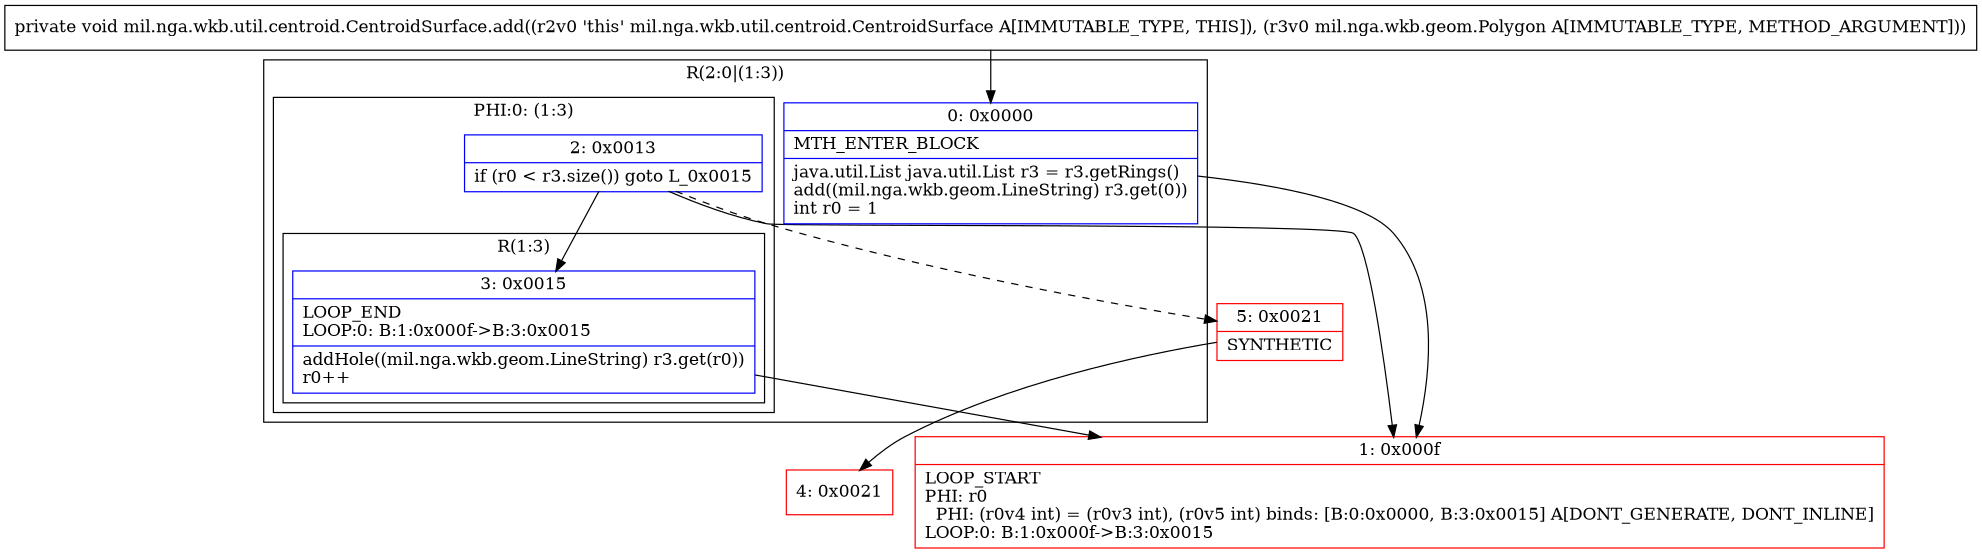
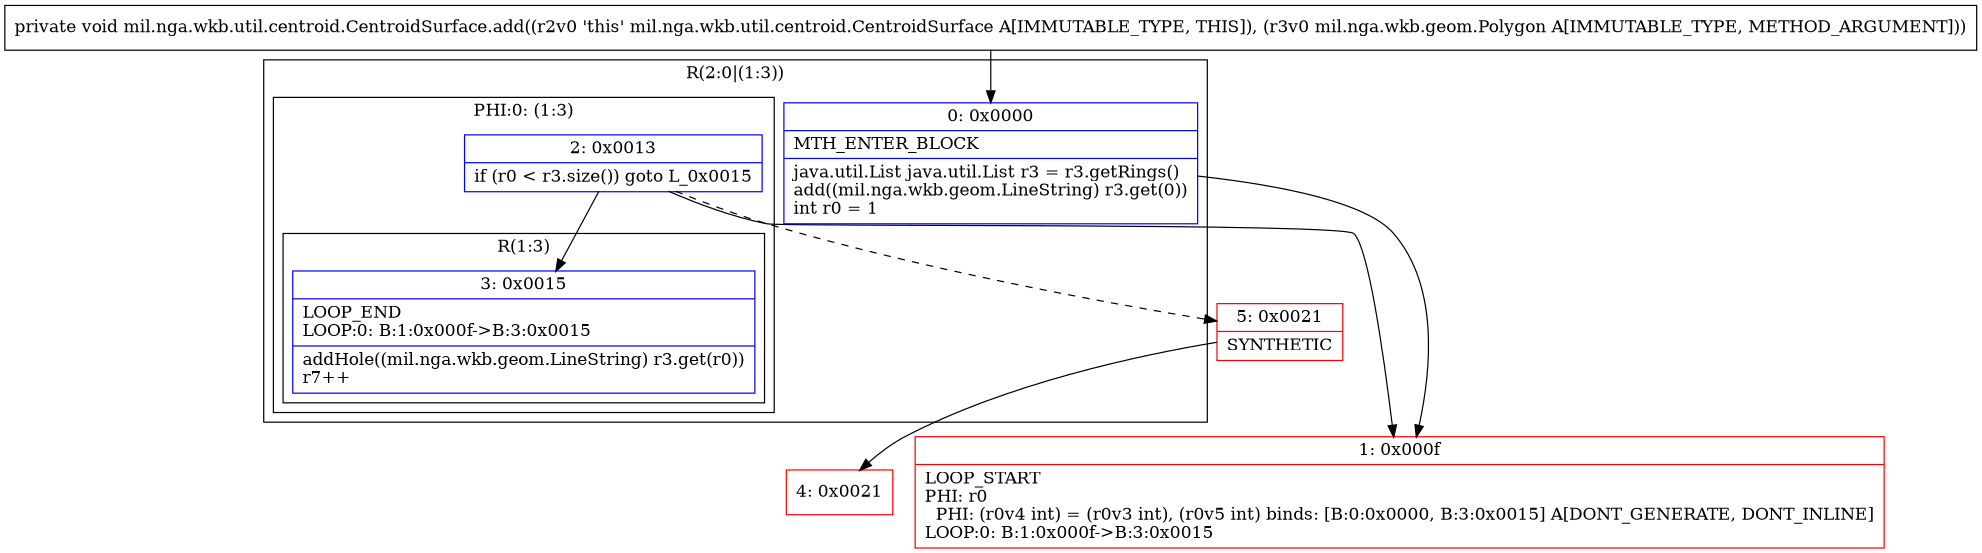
(327, 378) -> (327, 378)
(922, 405) -> none
